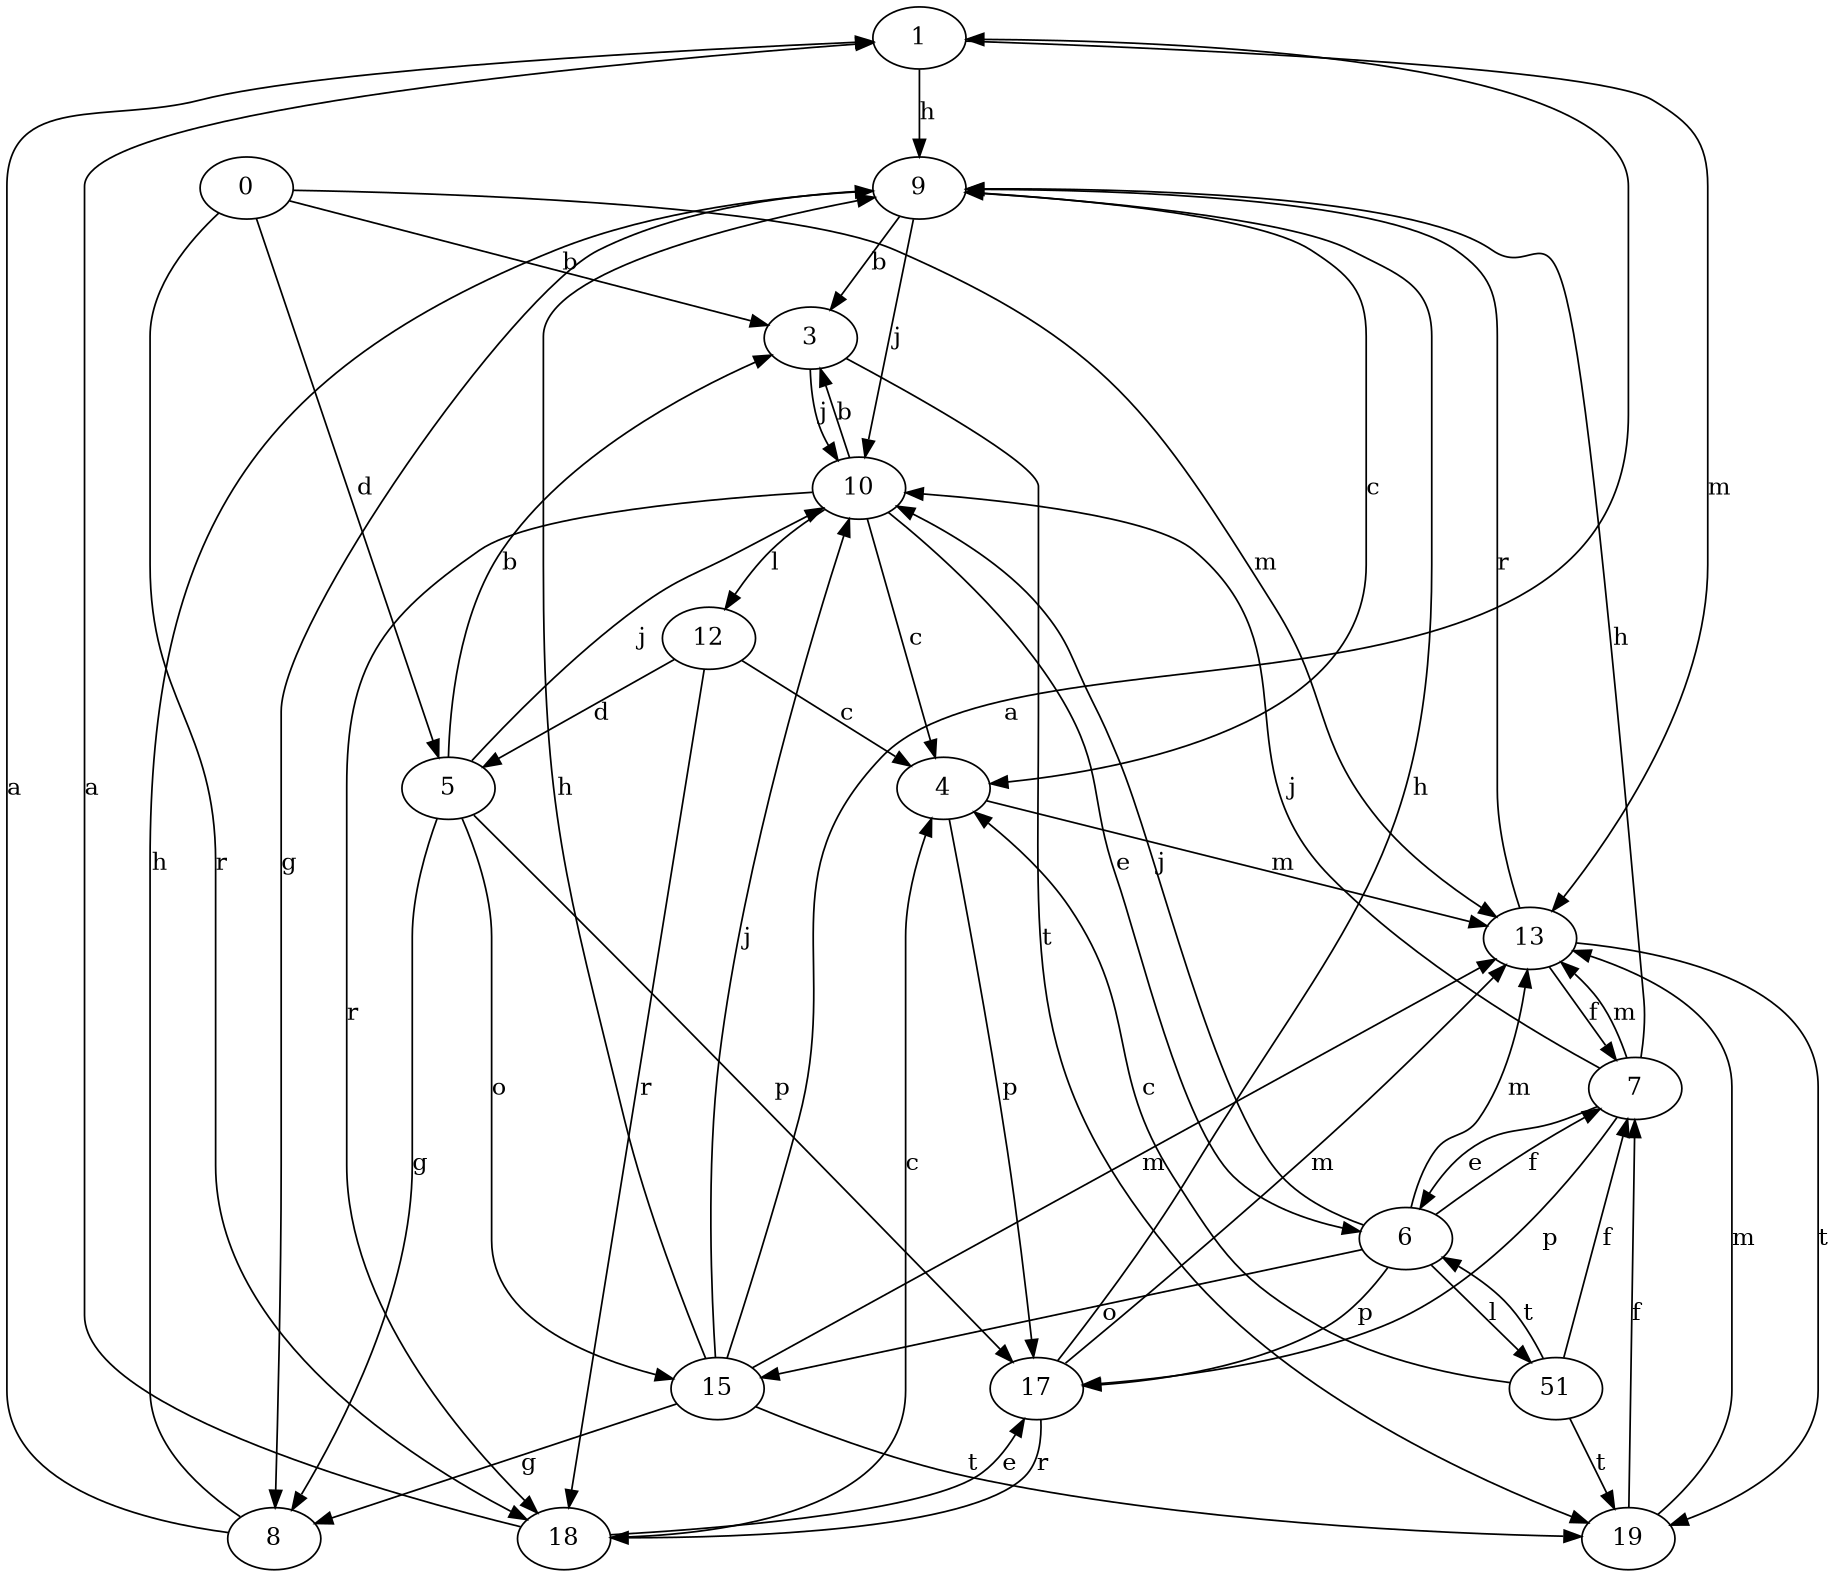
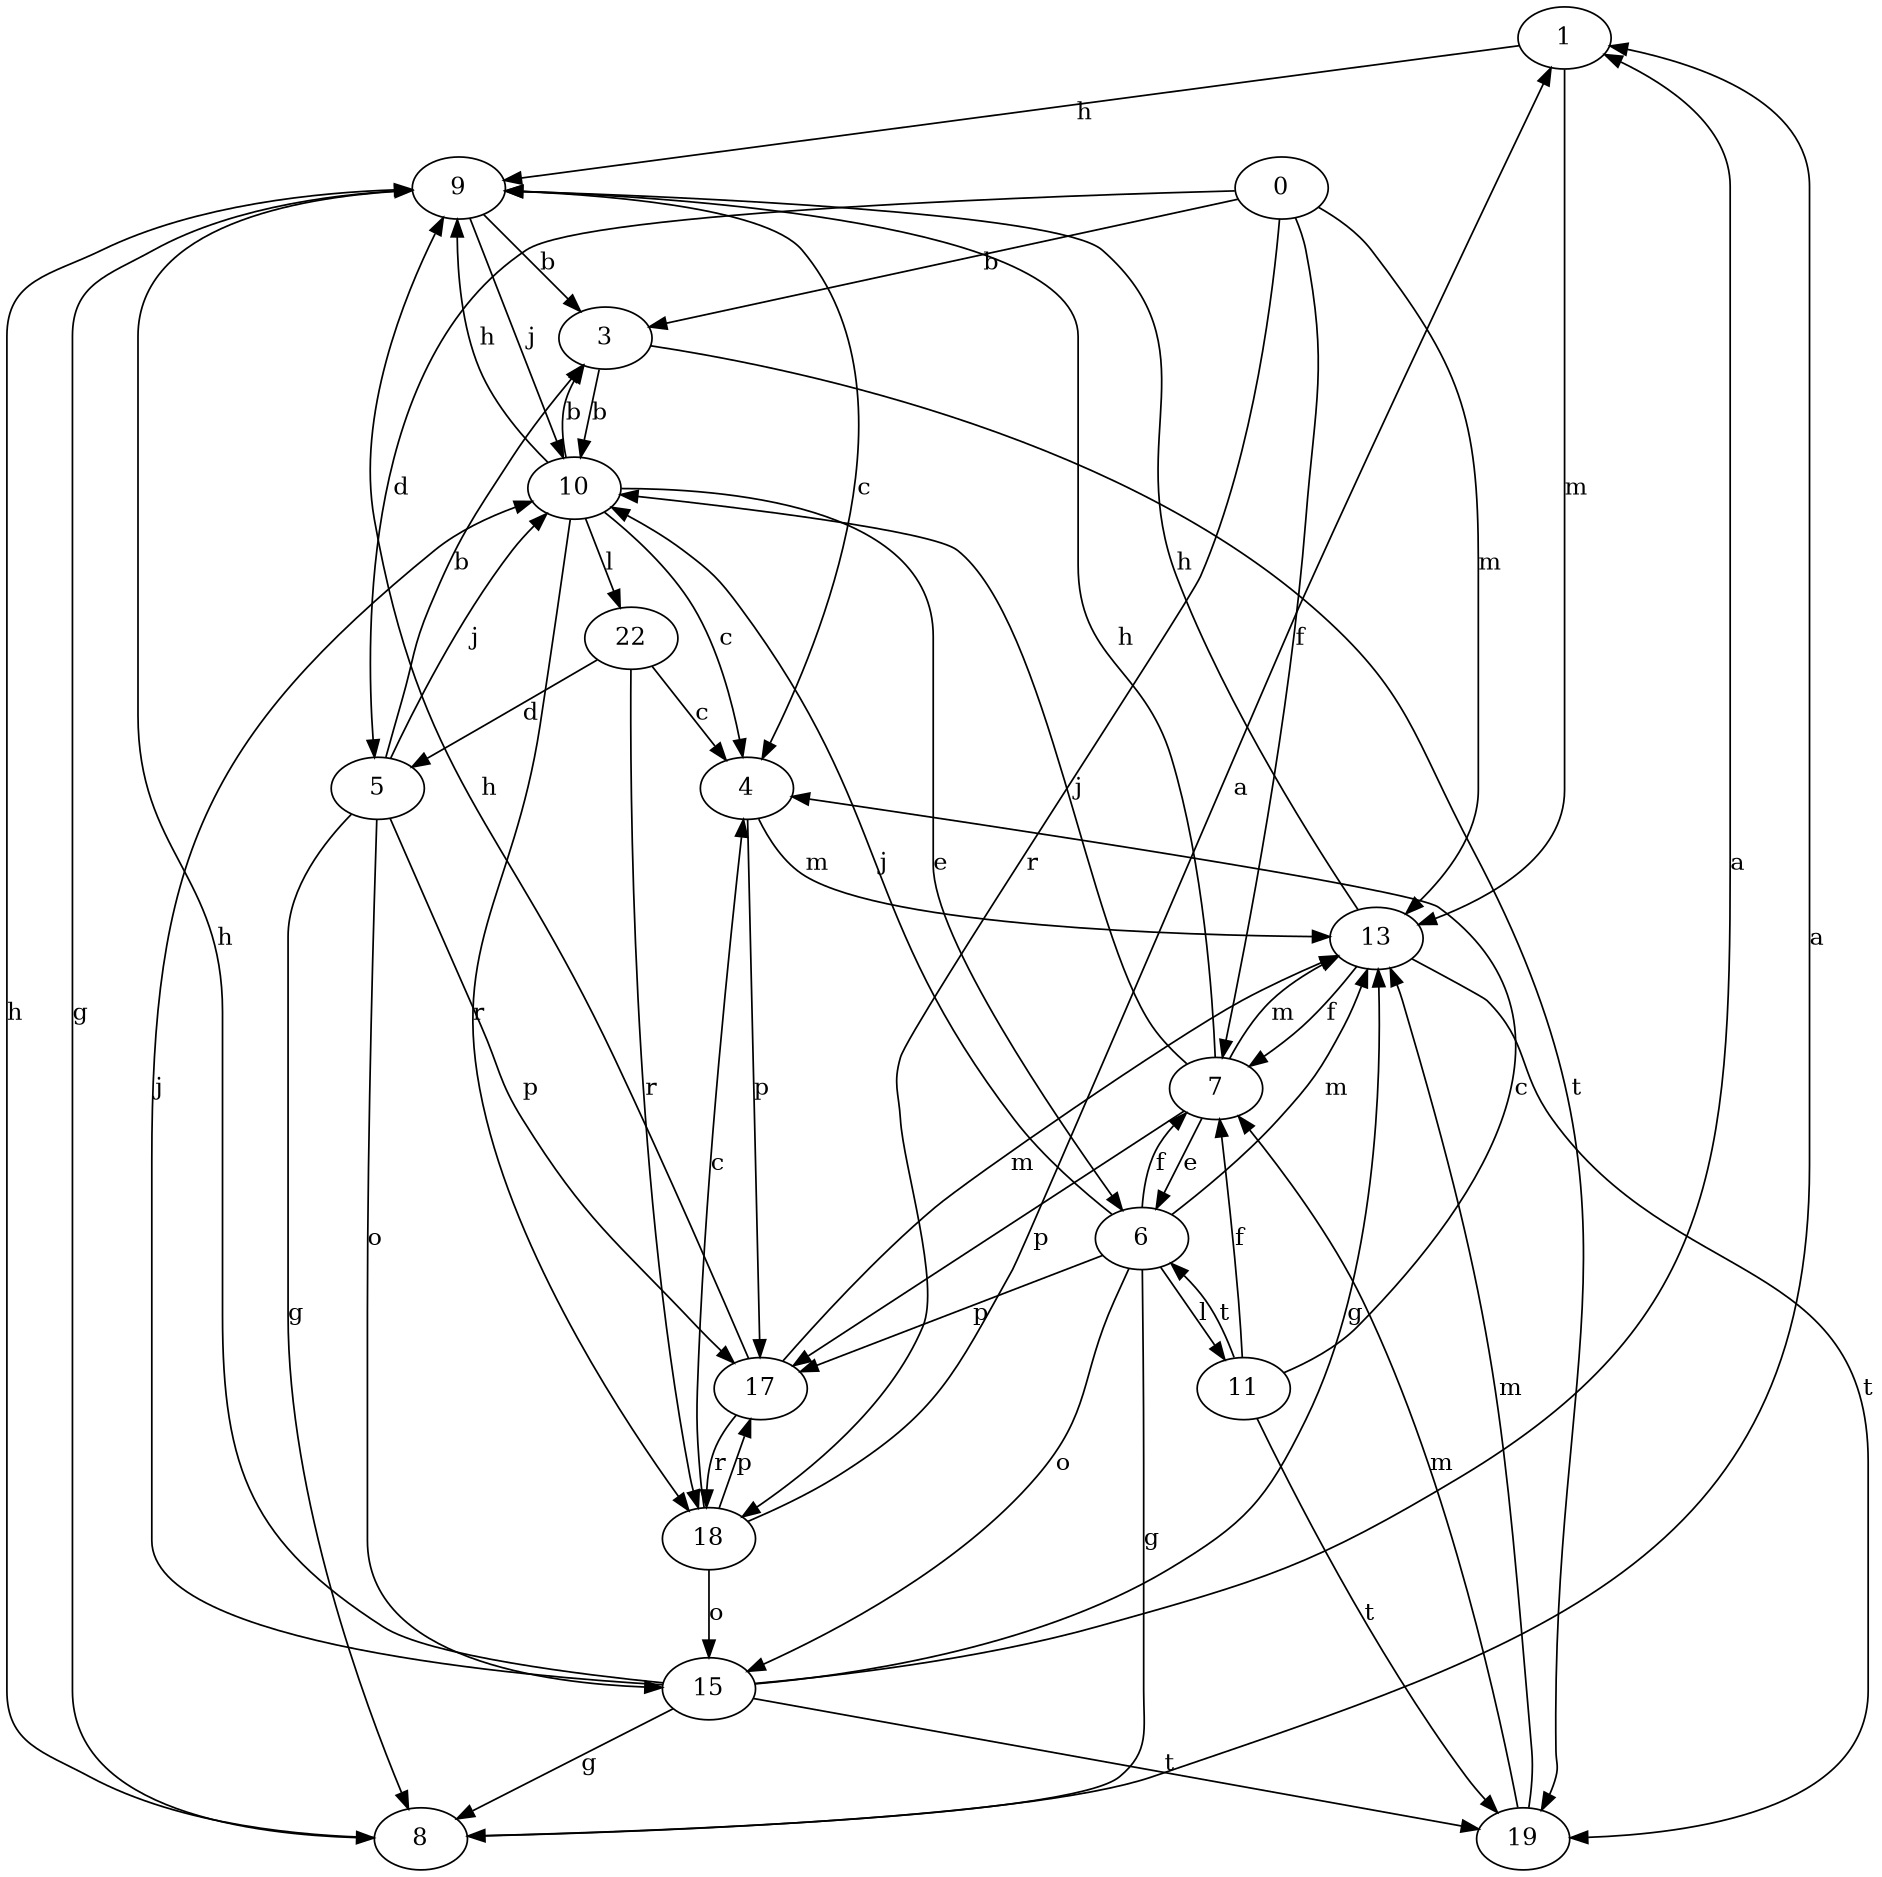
none -> (476, 360)
(824, 413) -> (600, 413)
(1503, 563) -> (1185, 563)
(709, 638) -> (631, 638)
none -> (1292, 651)
(1154, 1164) -> (1356, 1314)
(1637, 1314) -> (1442, 1464)
(1556, 1389) -> (1244, 1389)
(1010, 1464) -> (745, 1464)
none -> (709, 1605)
none -> (1144, 1731)
